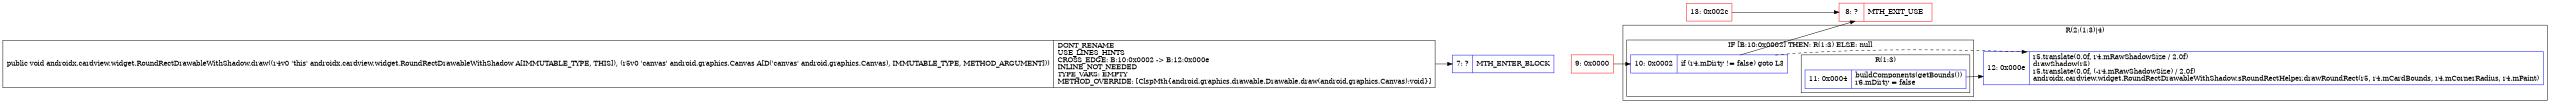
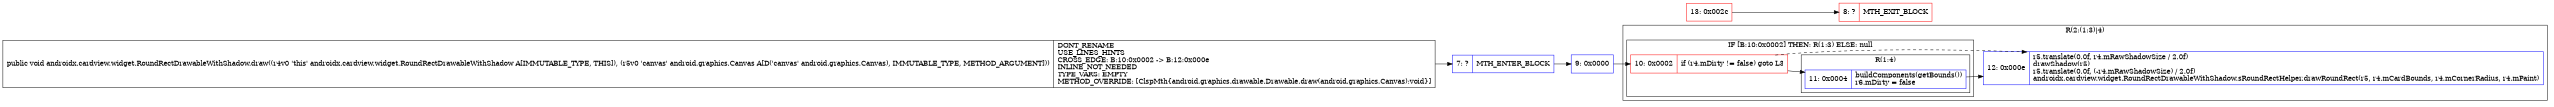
(1896, 12) -> (1896, 12)
(1801, 37) -> (1794, 71)
(1886, 60) -> (1886, 60)
none -> (1560, 64)
(1592, 64) -> (1592, 64)
(1709, 64) -> (1709, 64)
